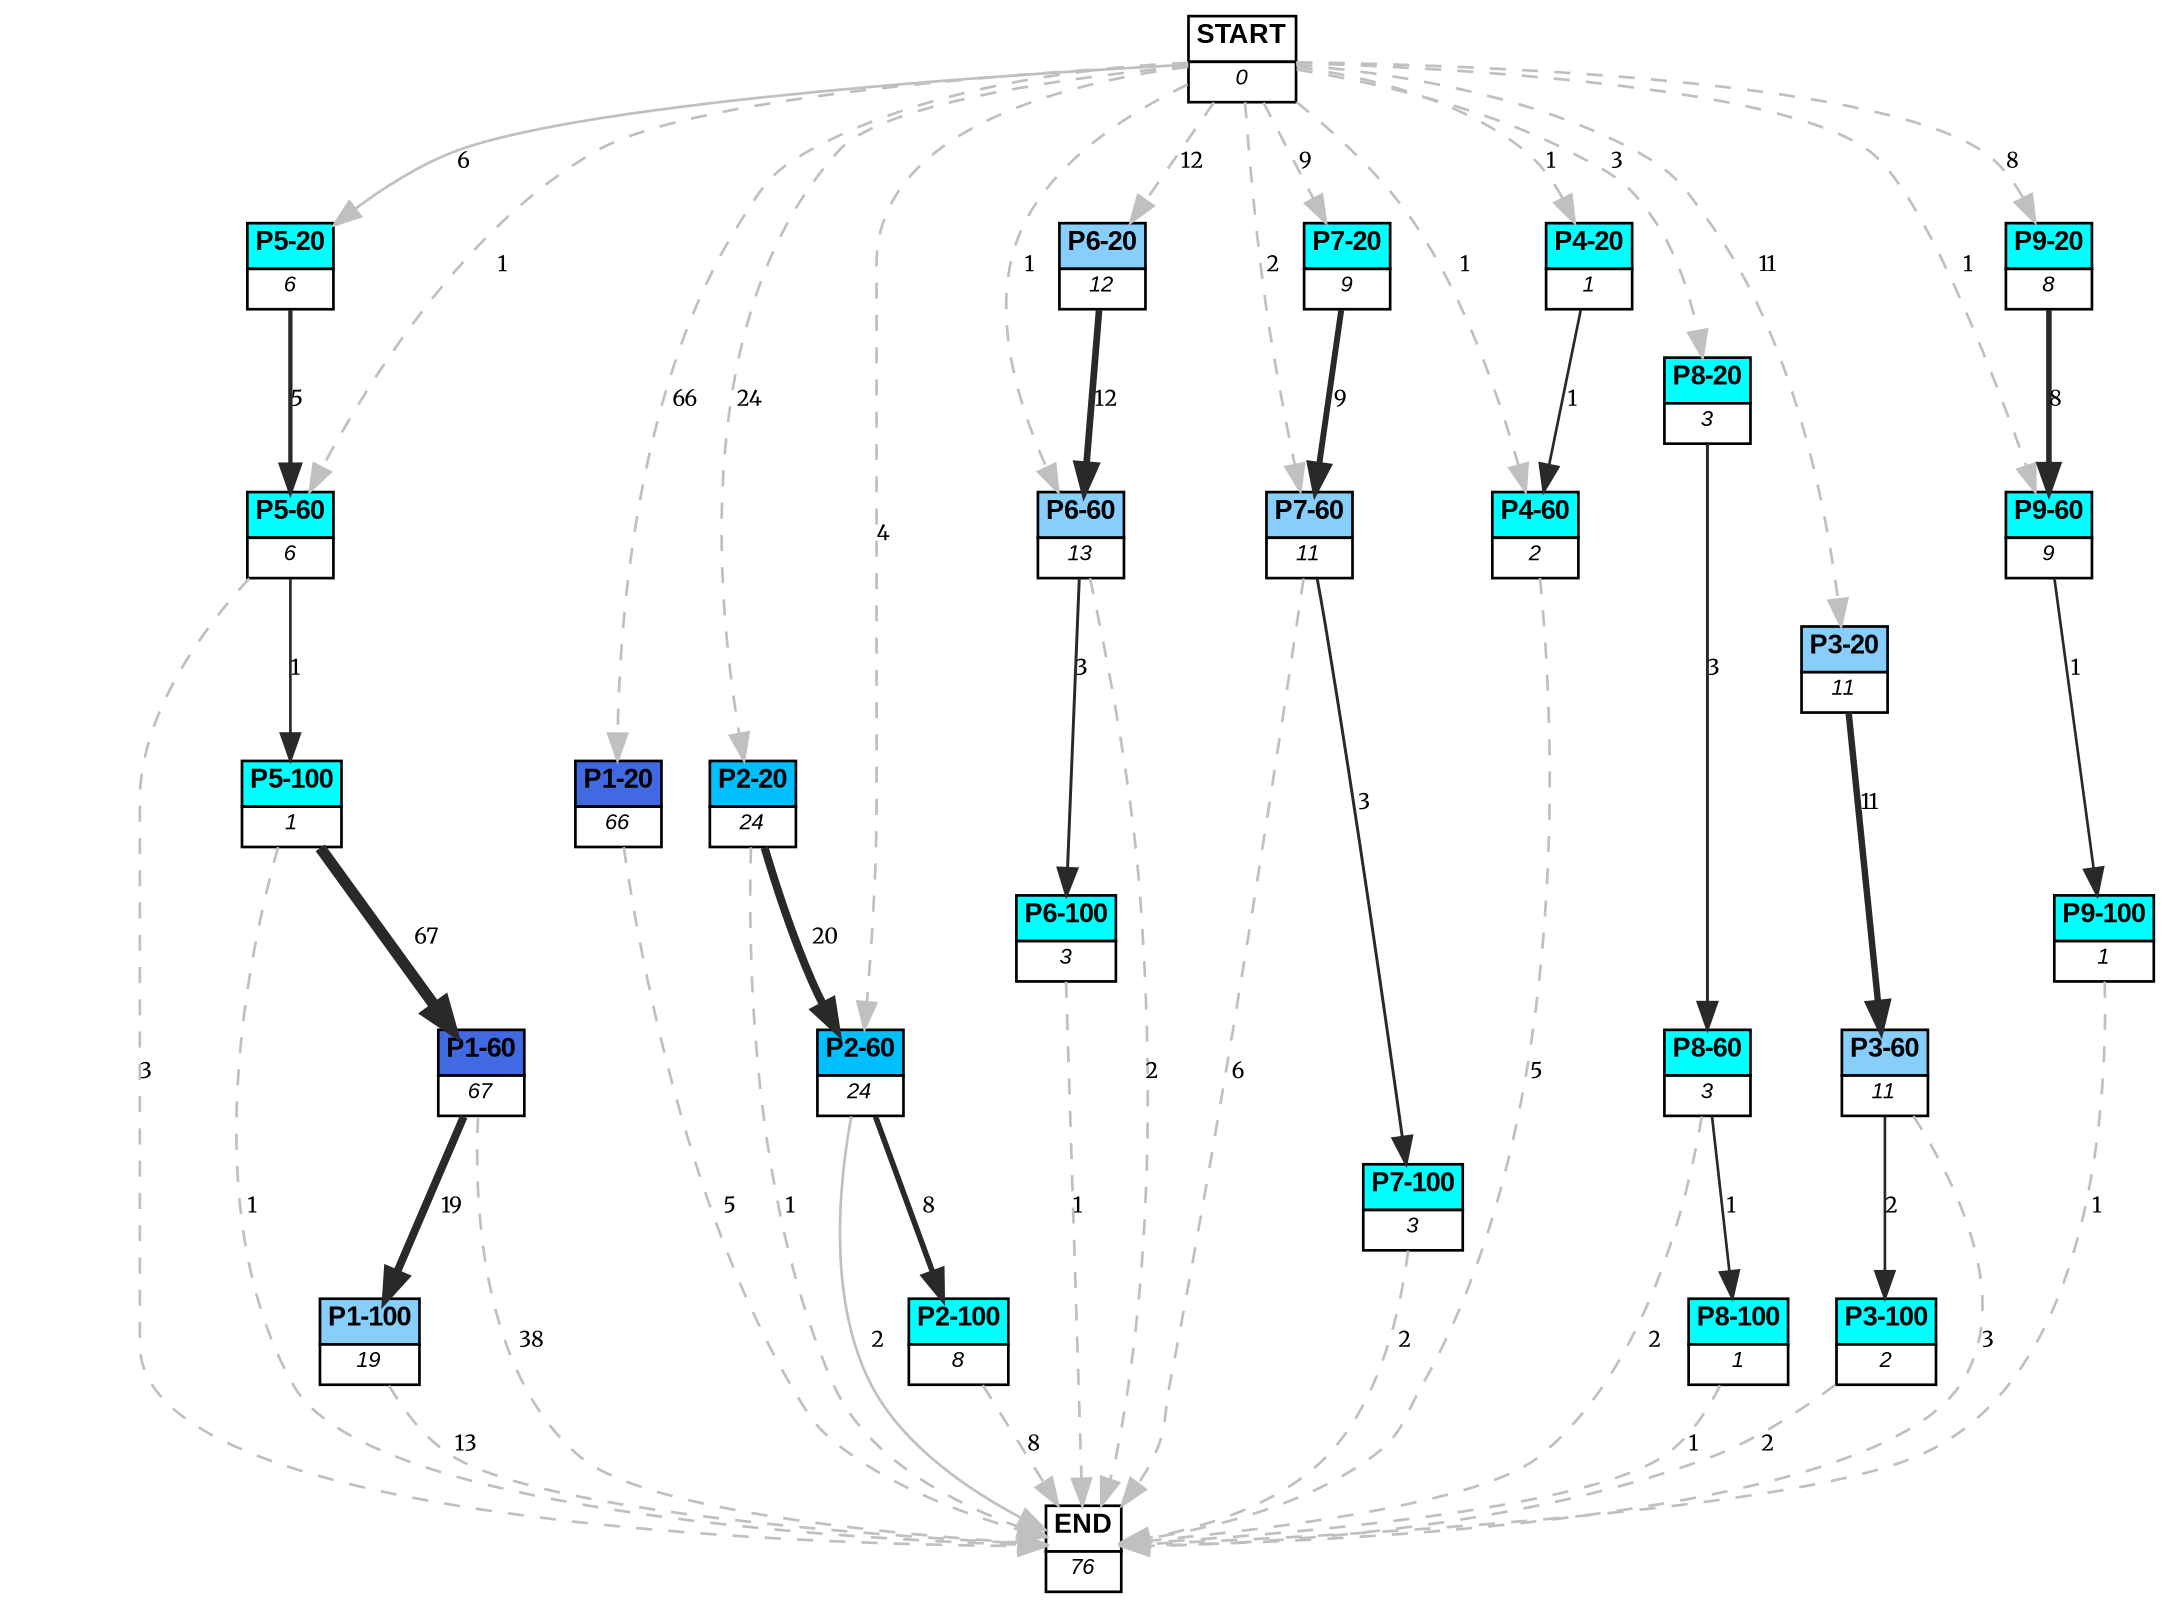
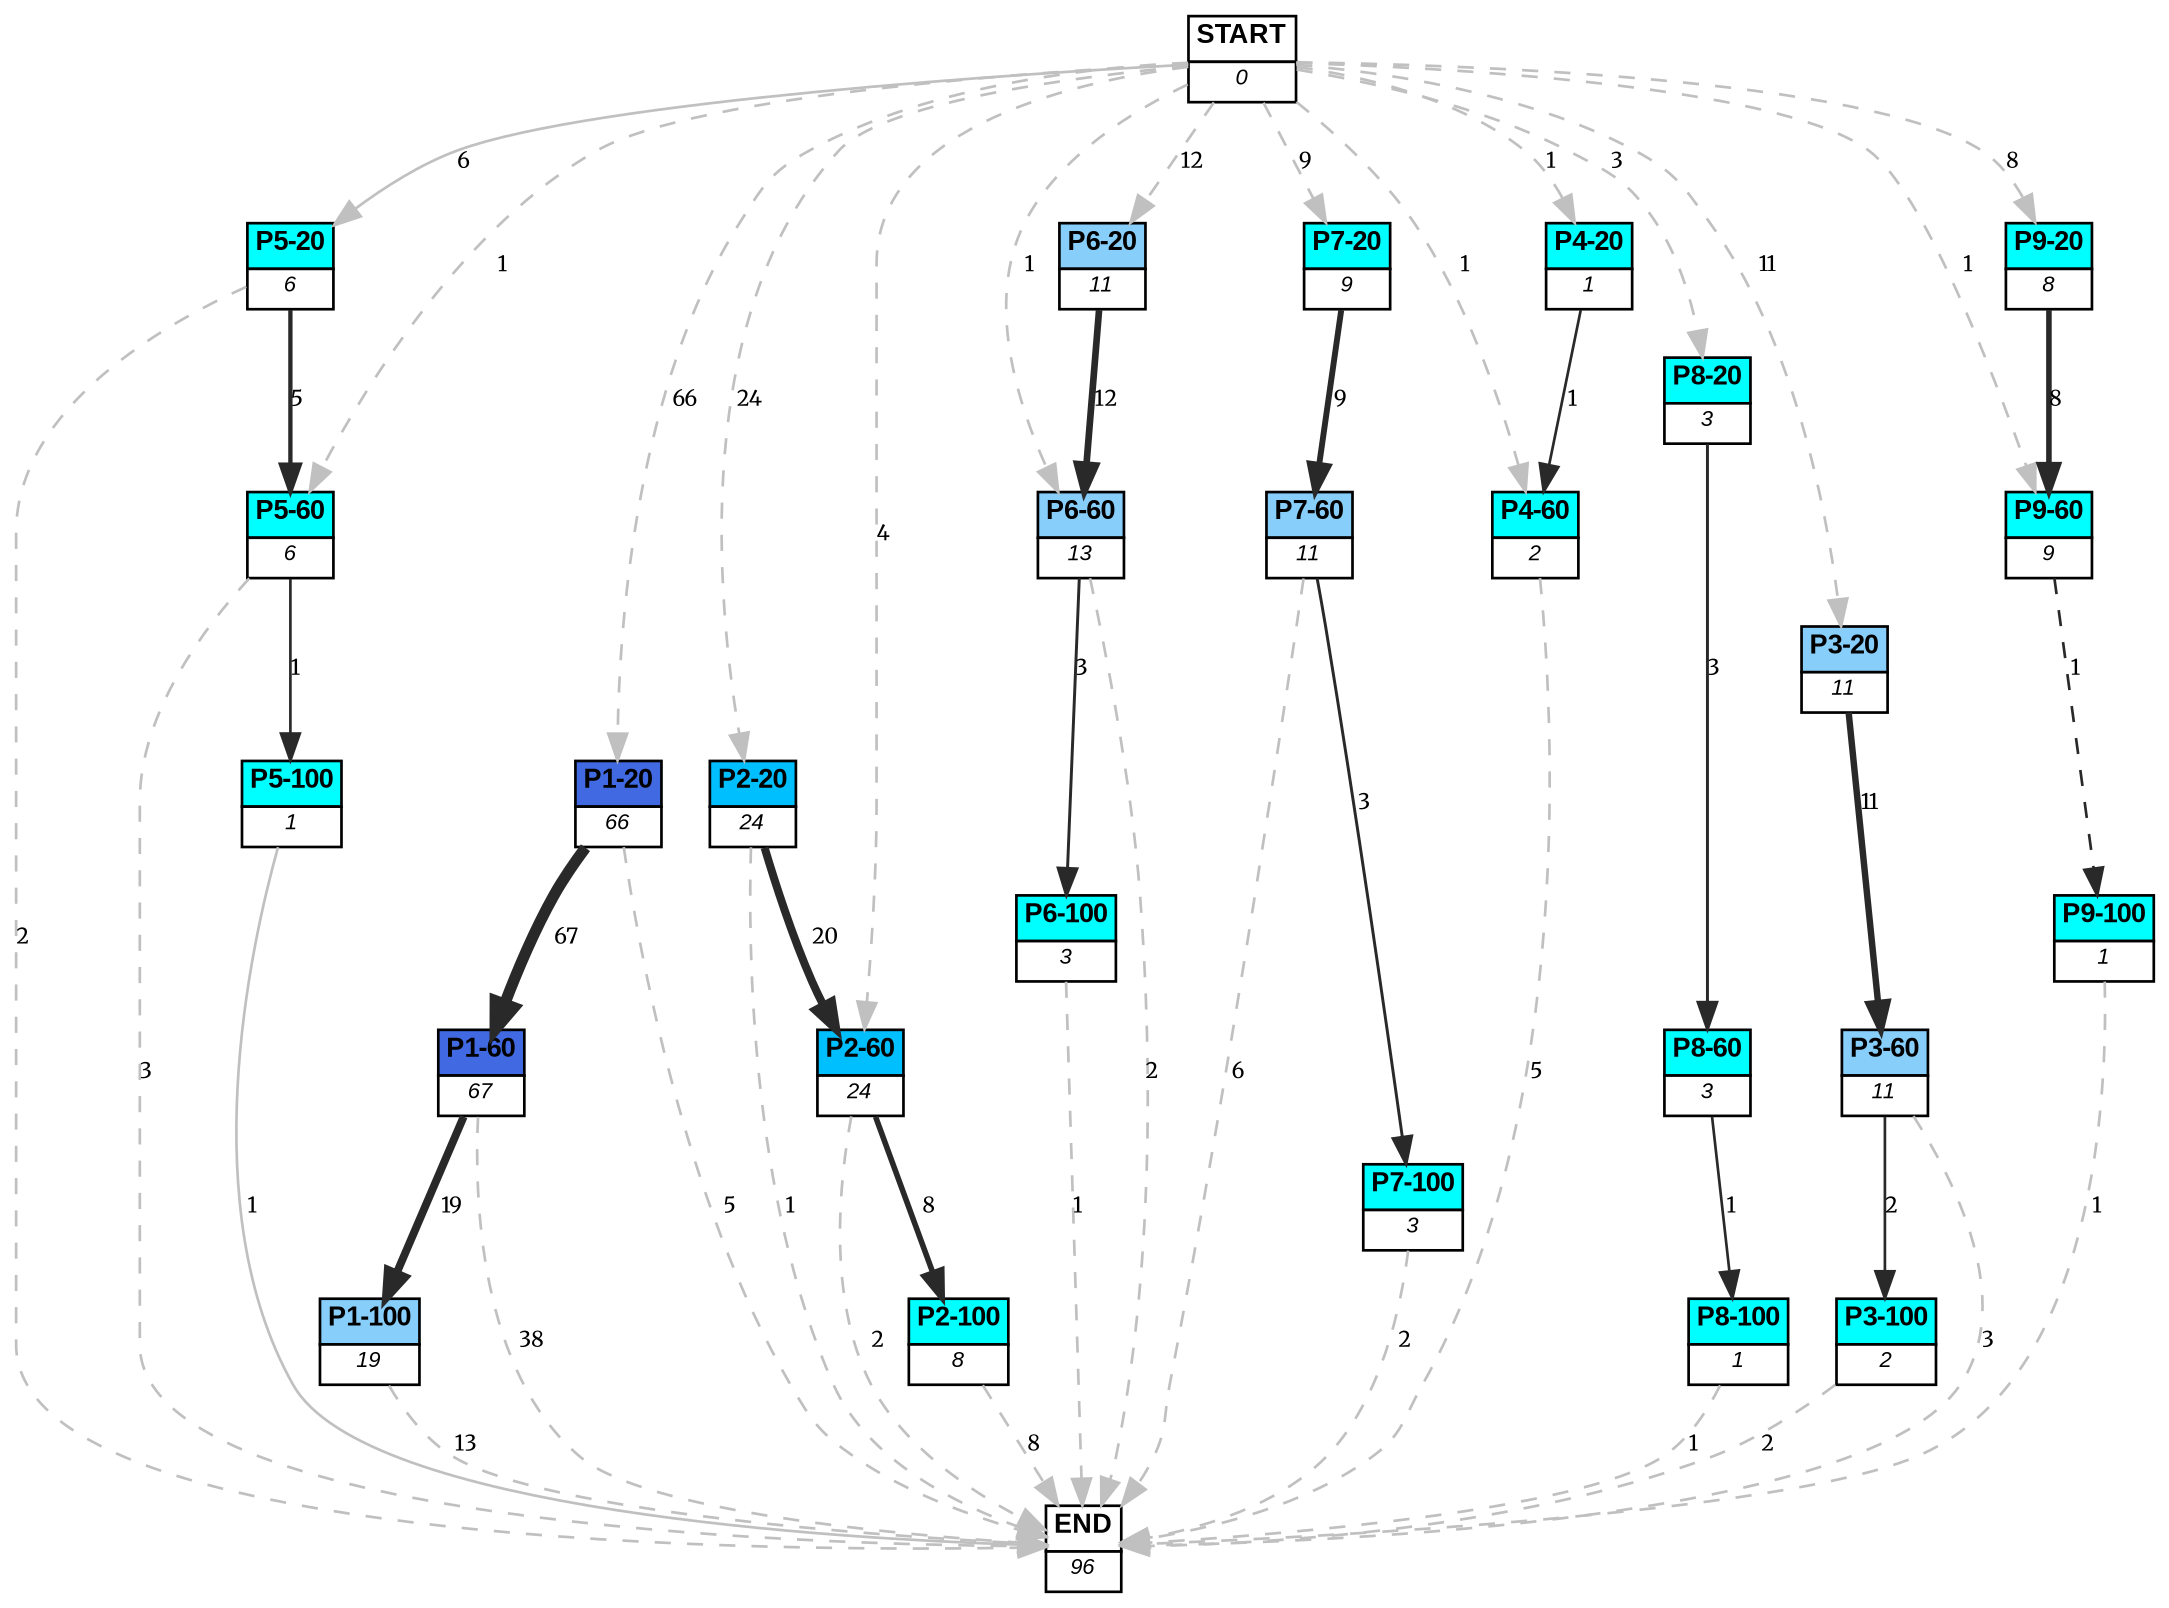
(1263, 284) -> none
(1102, 285) -> (1102, 285)
(2074, 723) -> (2074, 723)
(378, 927) -> (540, 923)
(858, 1352) -> (858, 1352)
(375, 1446) -> (375, 1446)
(1531, 1461) -> (16, 1294)
(1084, 1568) -> (1084, 1568)
